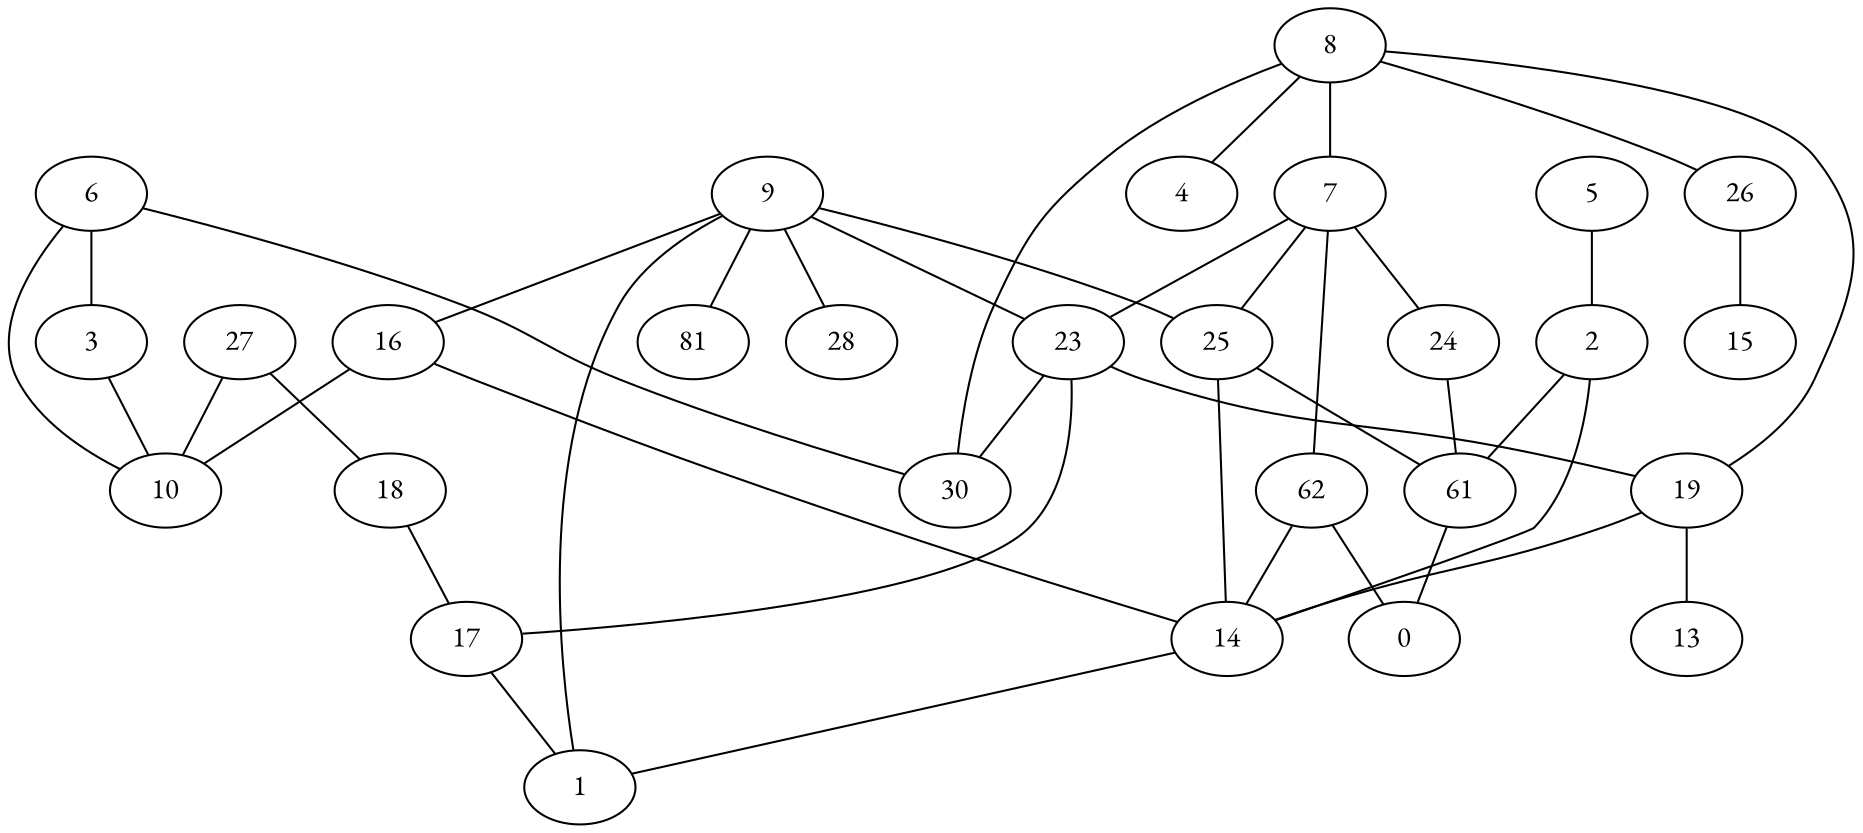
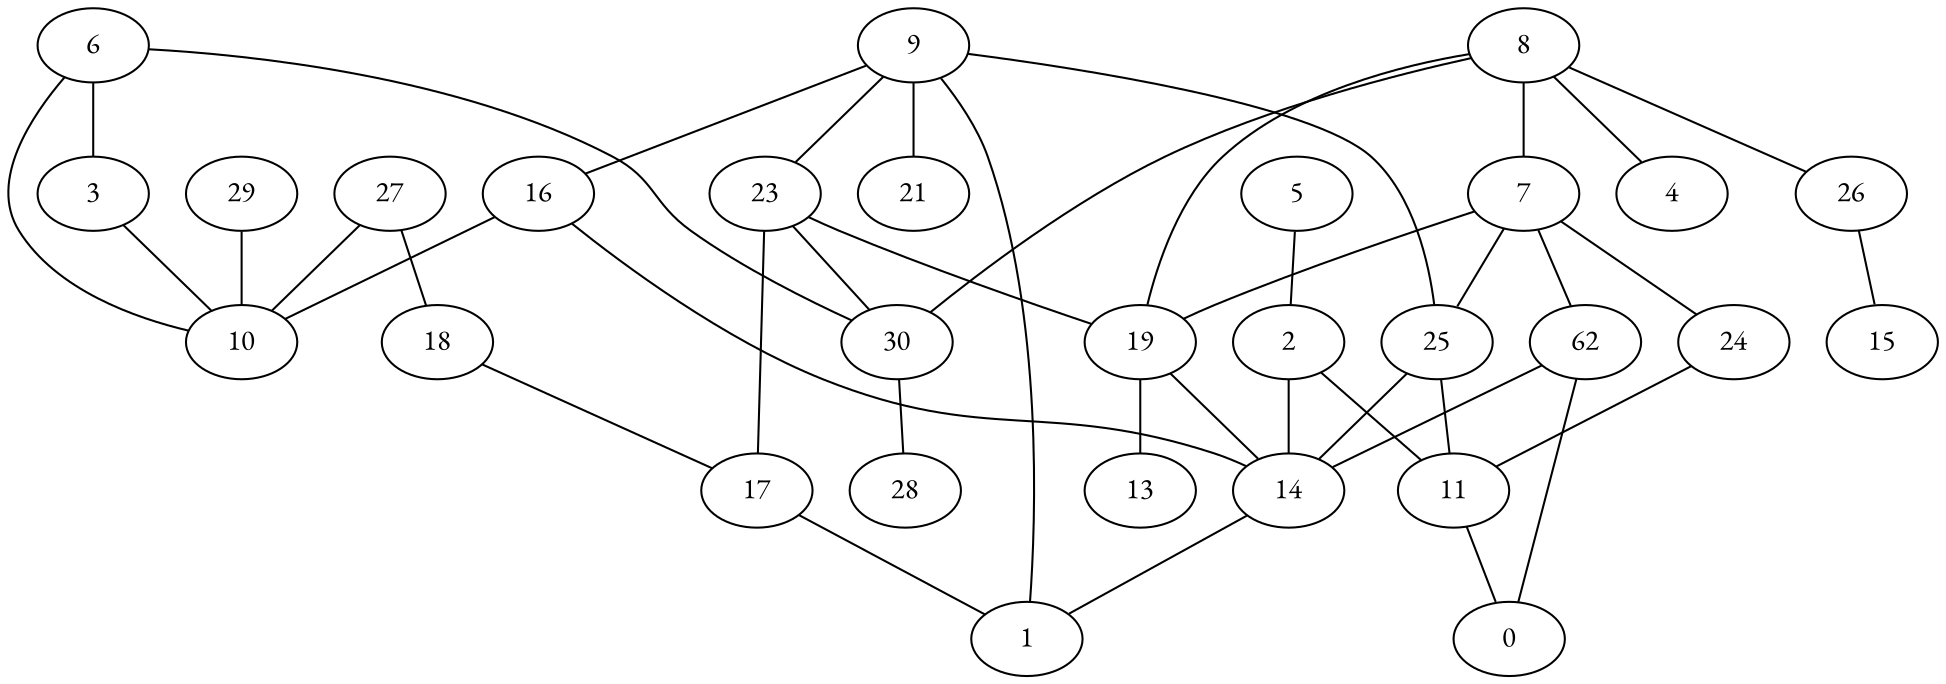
none -> (242, 194)
(805, 268) -> (901, 418)
(1200, 268) -> (1328, 262)
(693, 342) -> (914, 194)
(1460, 491) -> (1454, 491)
